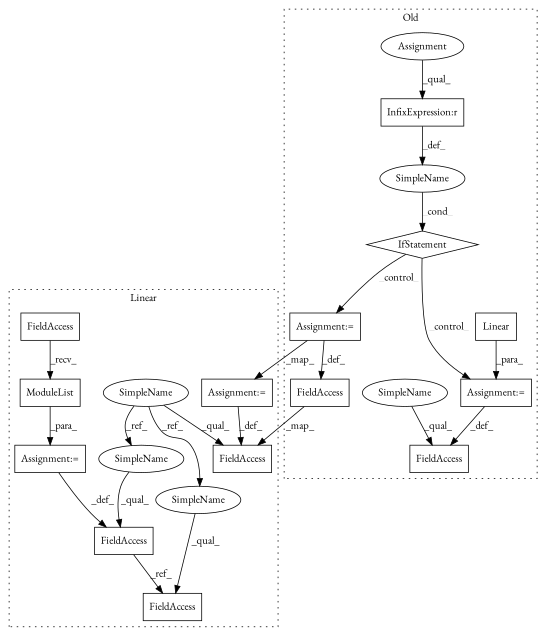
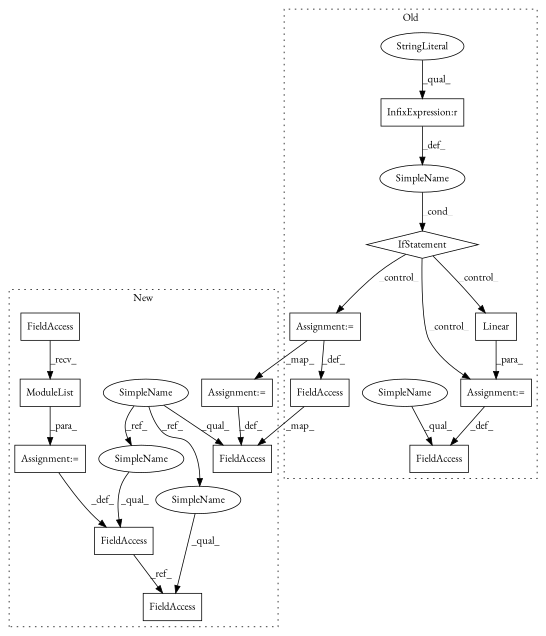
(422, 46) -> (422, 46)
none -> (457, 281)
(144, 298) -> (144, 298)
